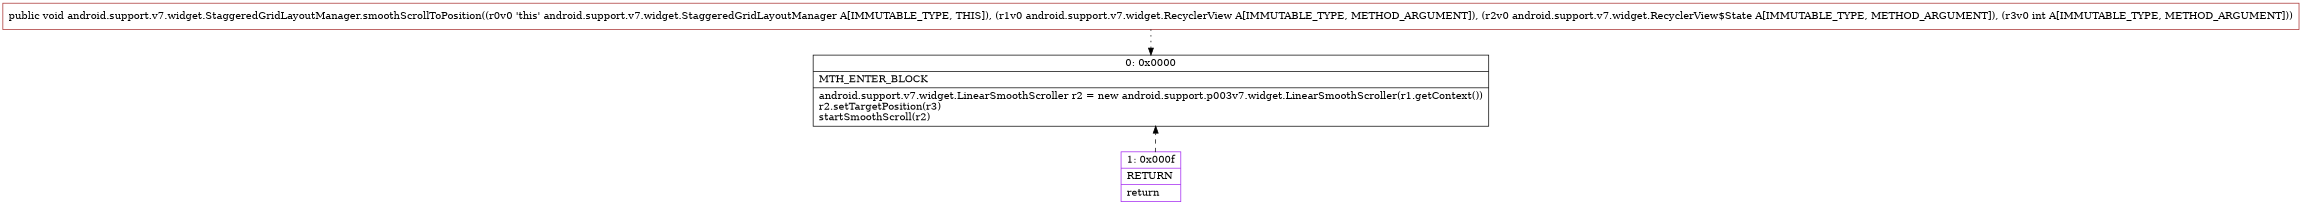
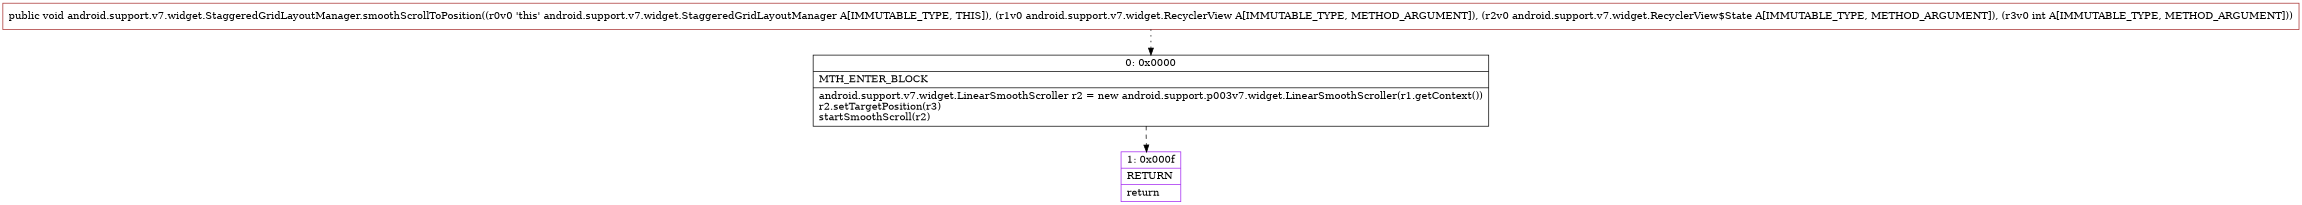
(1156, 143) -> (1146, 135)
